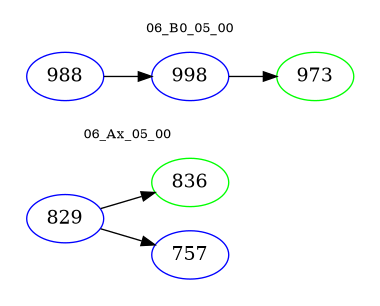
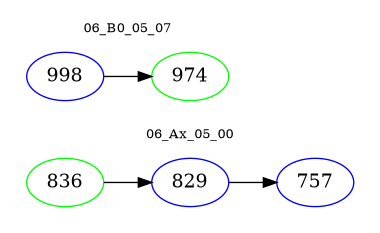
(190, 29) -> (128, 29)
(65, 76) -> none
(315, 76) -> (190, 76)
(121, 203) -> (121, 182)
